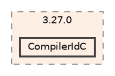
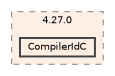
(57, 21) -> (57, 21)
